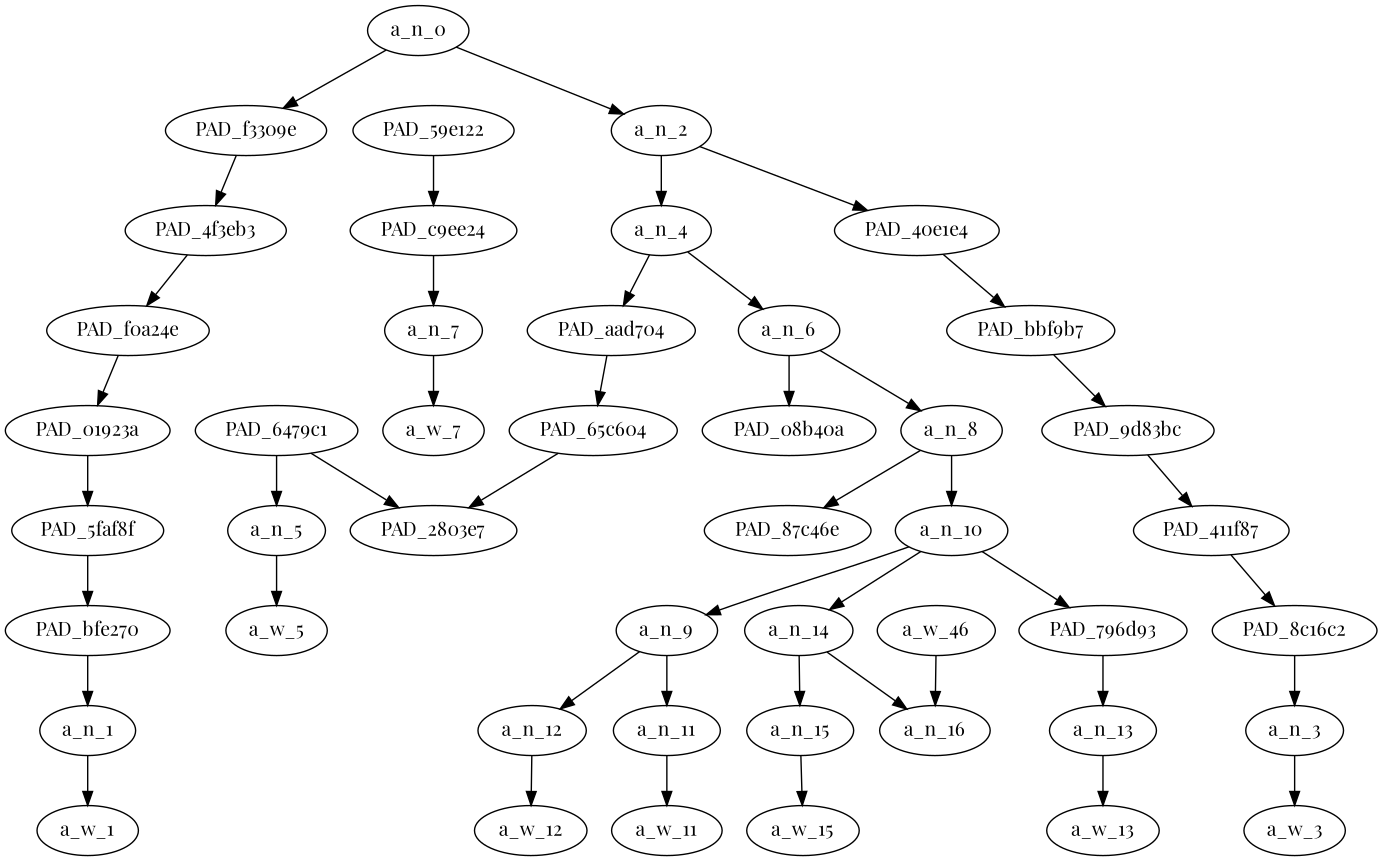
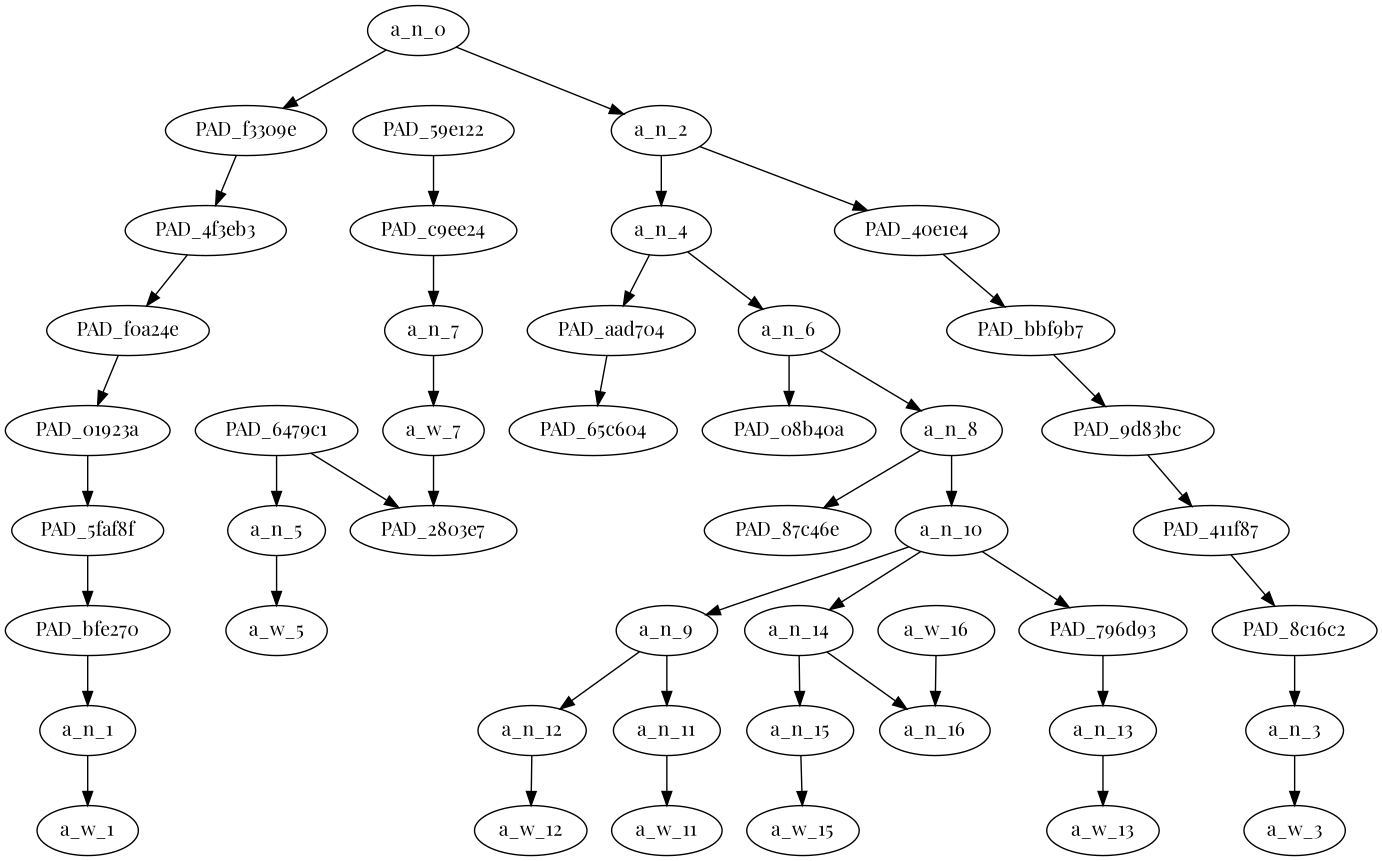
(520, 477) -> (434, 474)
(936, 631) -> (936, 631)
